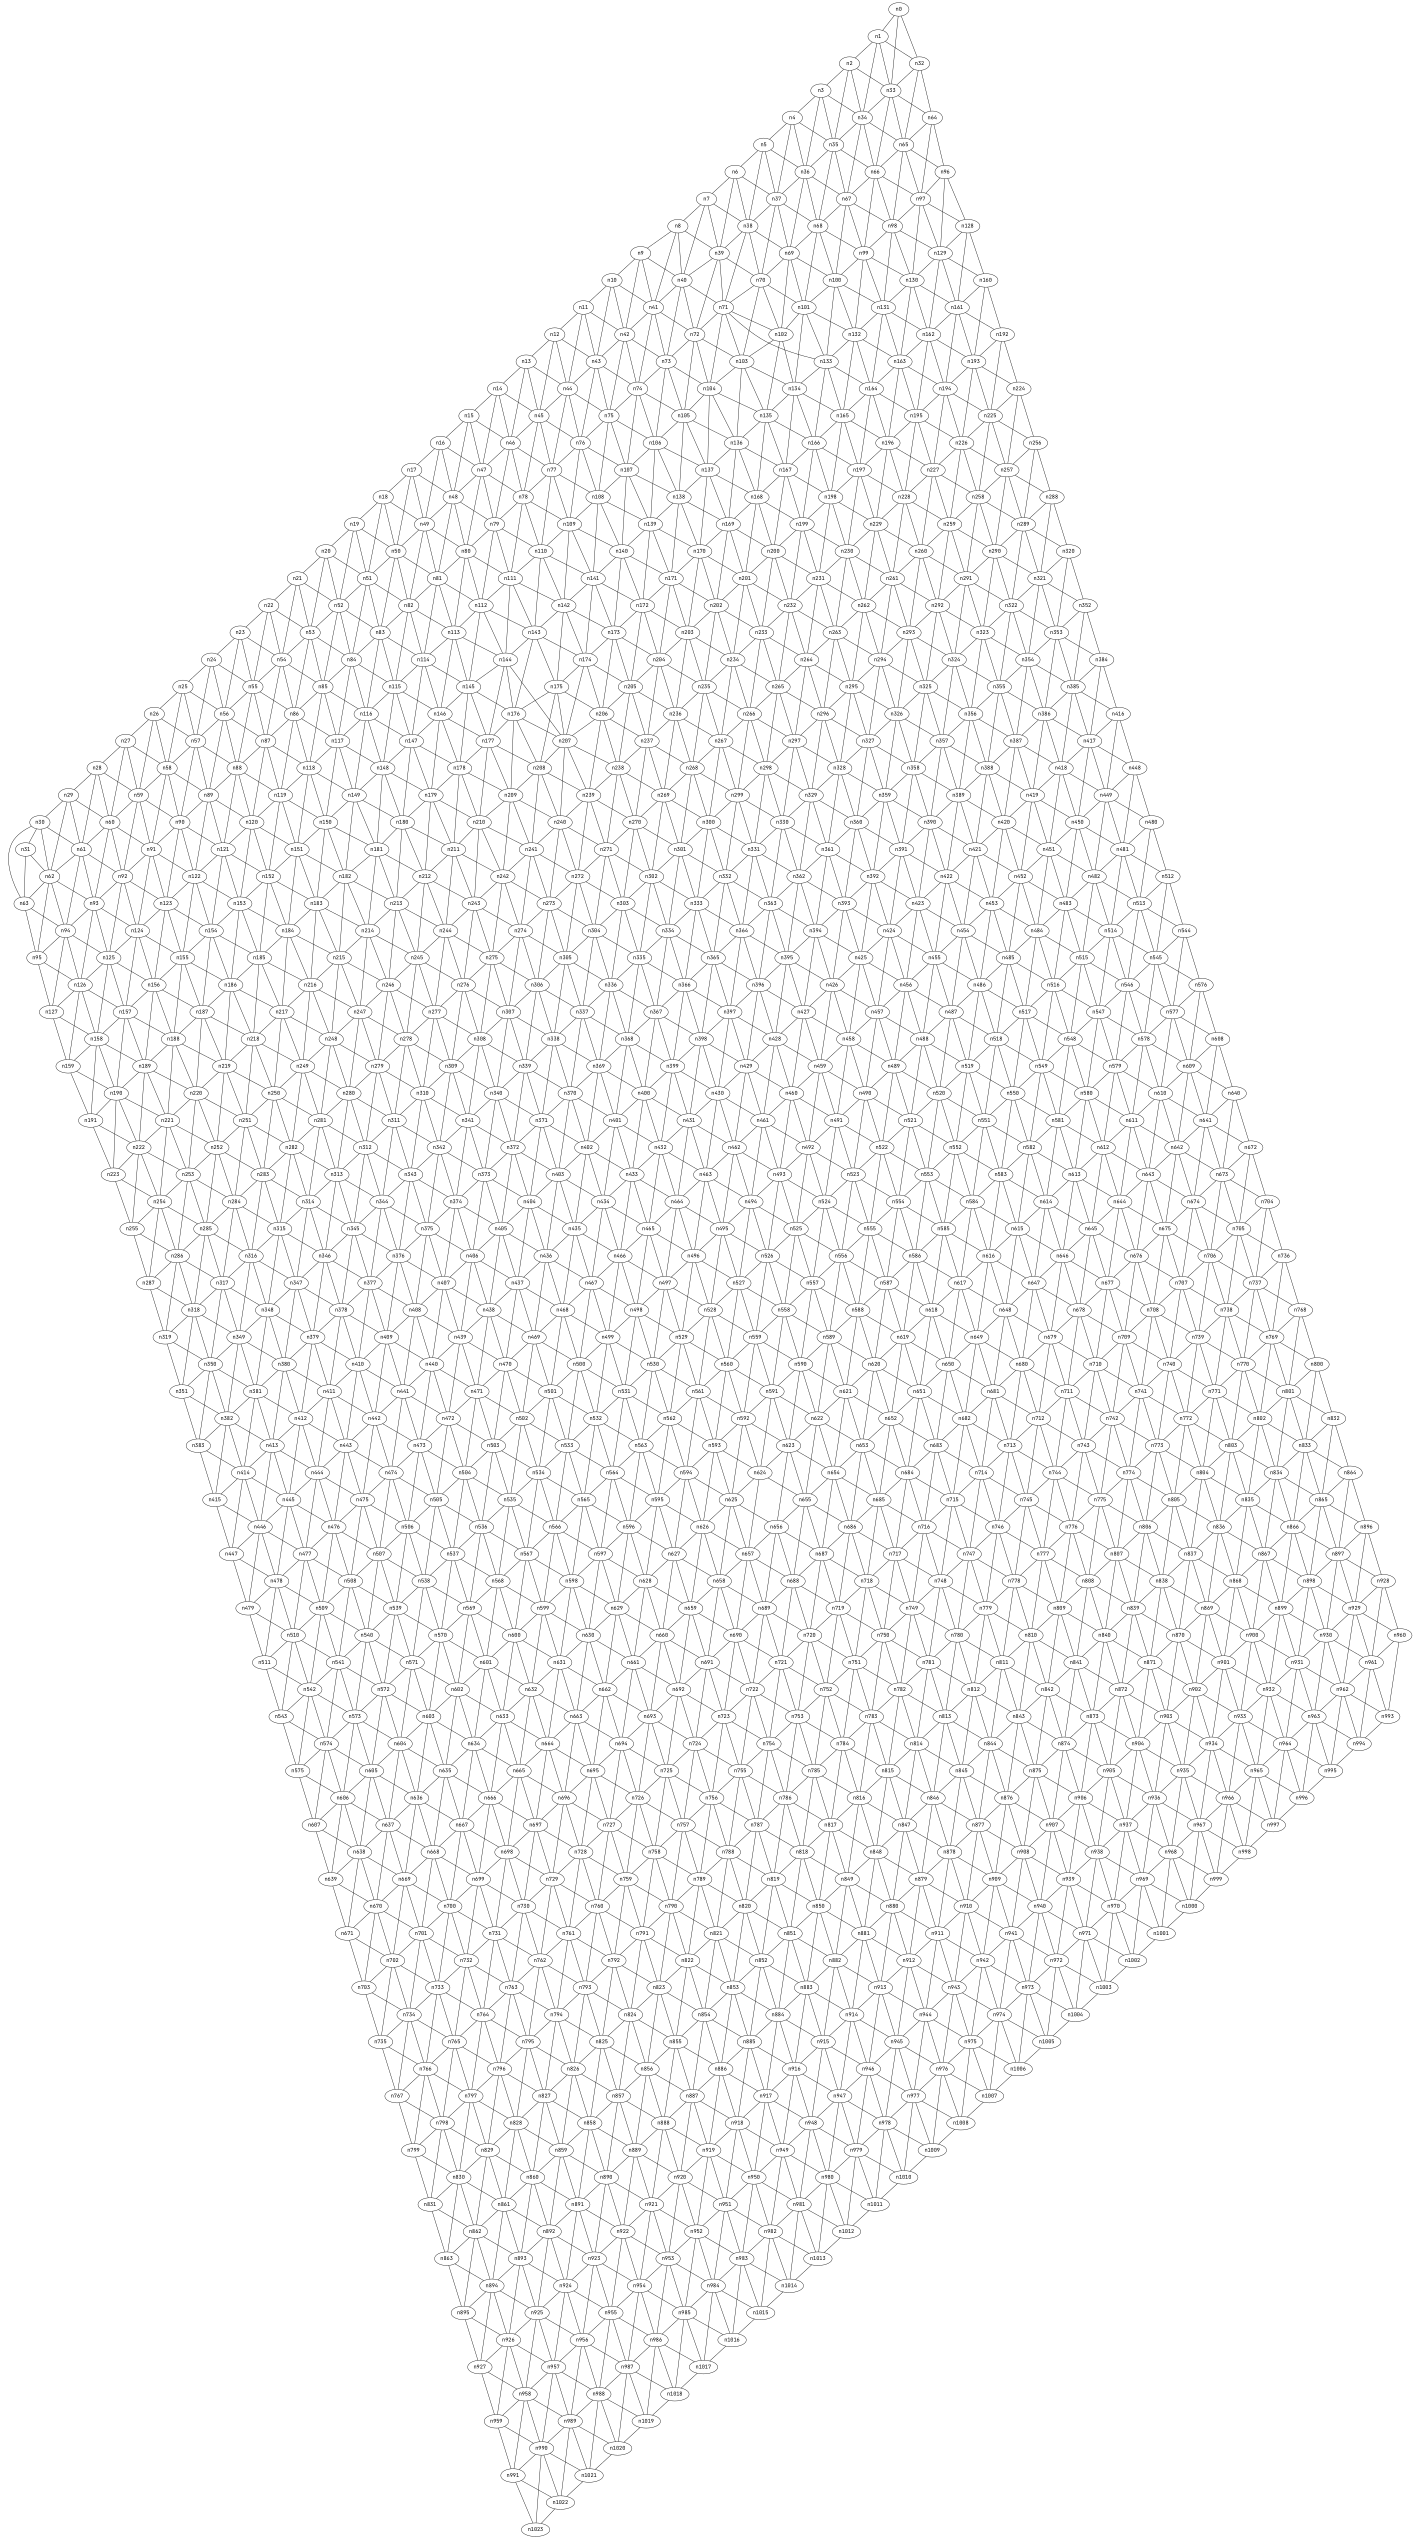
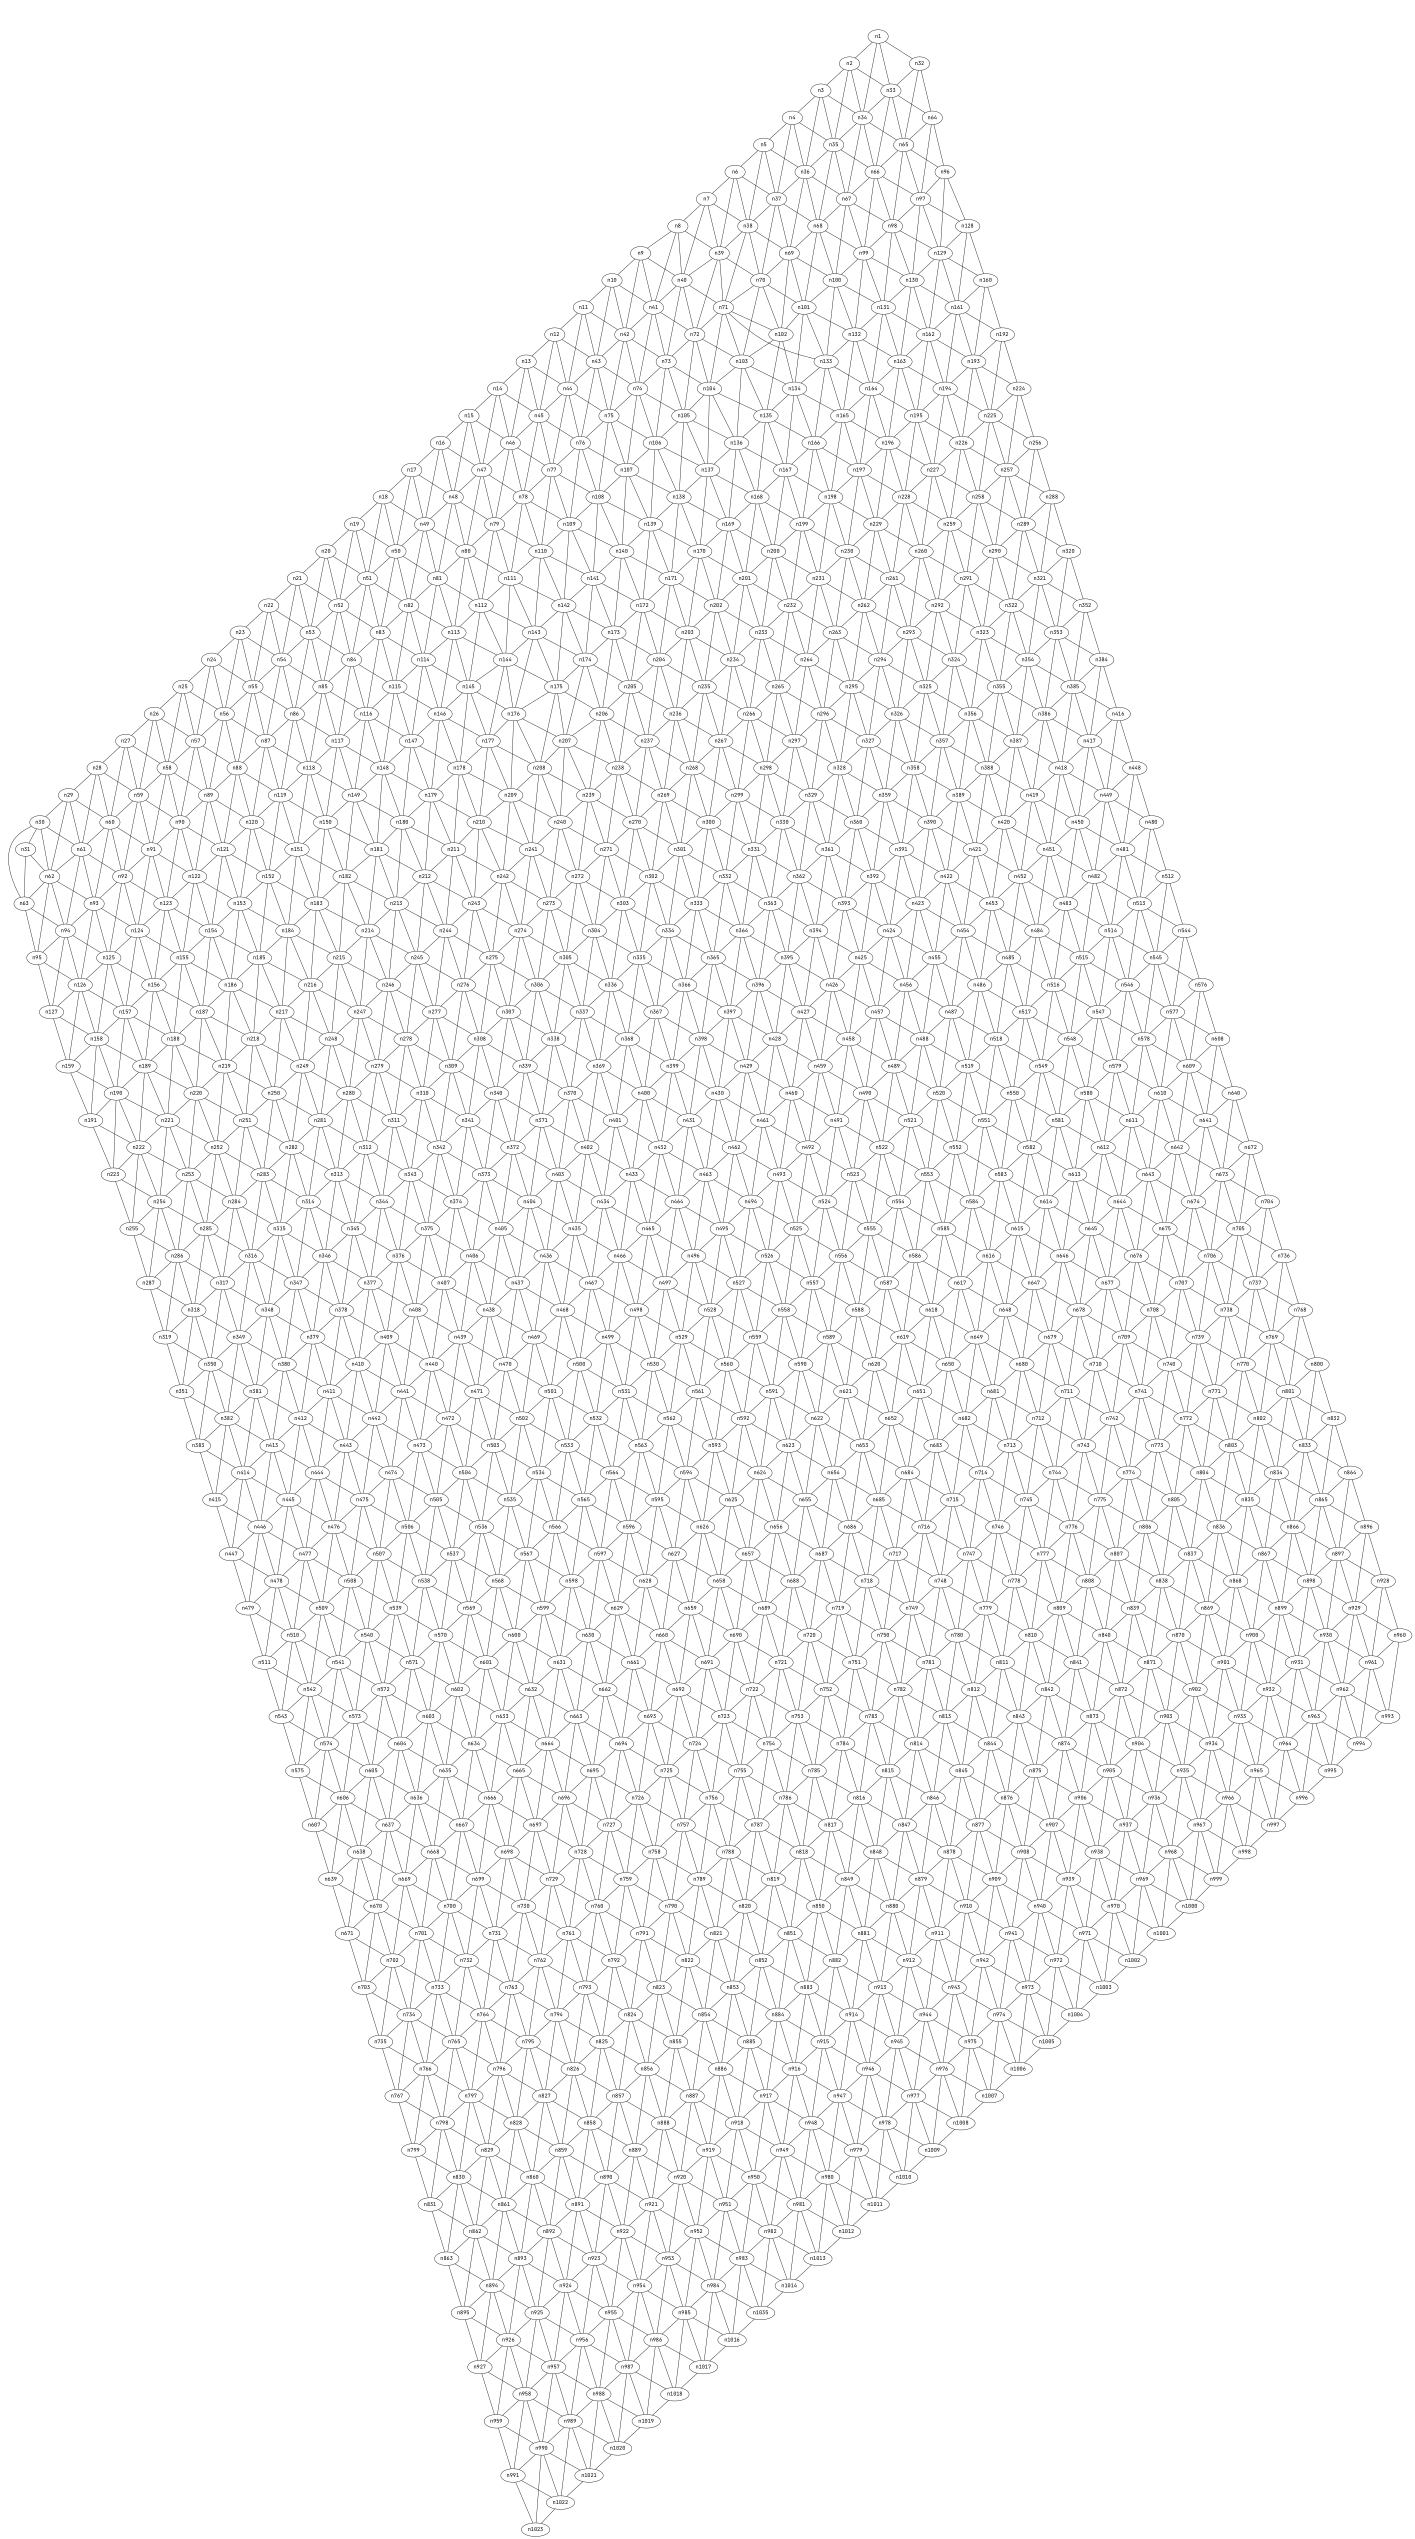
(899, 9) -> none
(533, 697) -> (531, 673)
none -> (768, 1500)
(761, 2313) -> (761, 2313)
